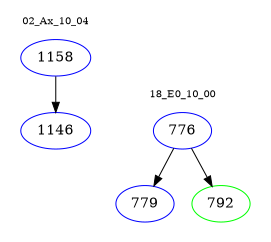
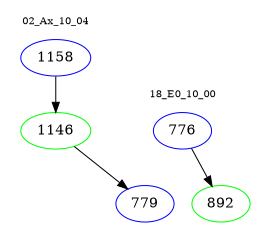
(56, 131) -> (56, 131)
(166, 163) -> (97, 165)
(221, 204) -> (221, 204)
